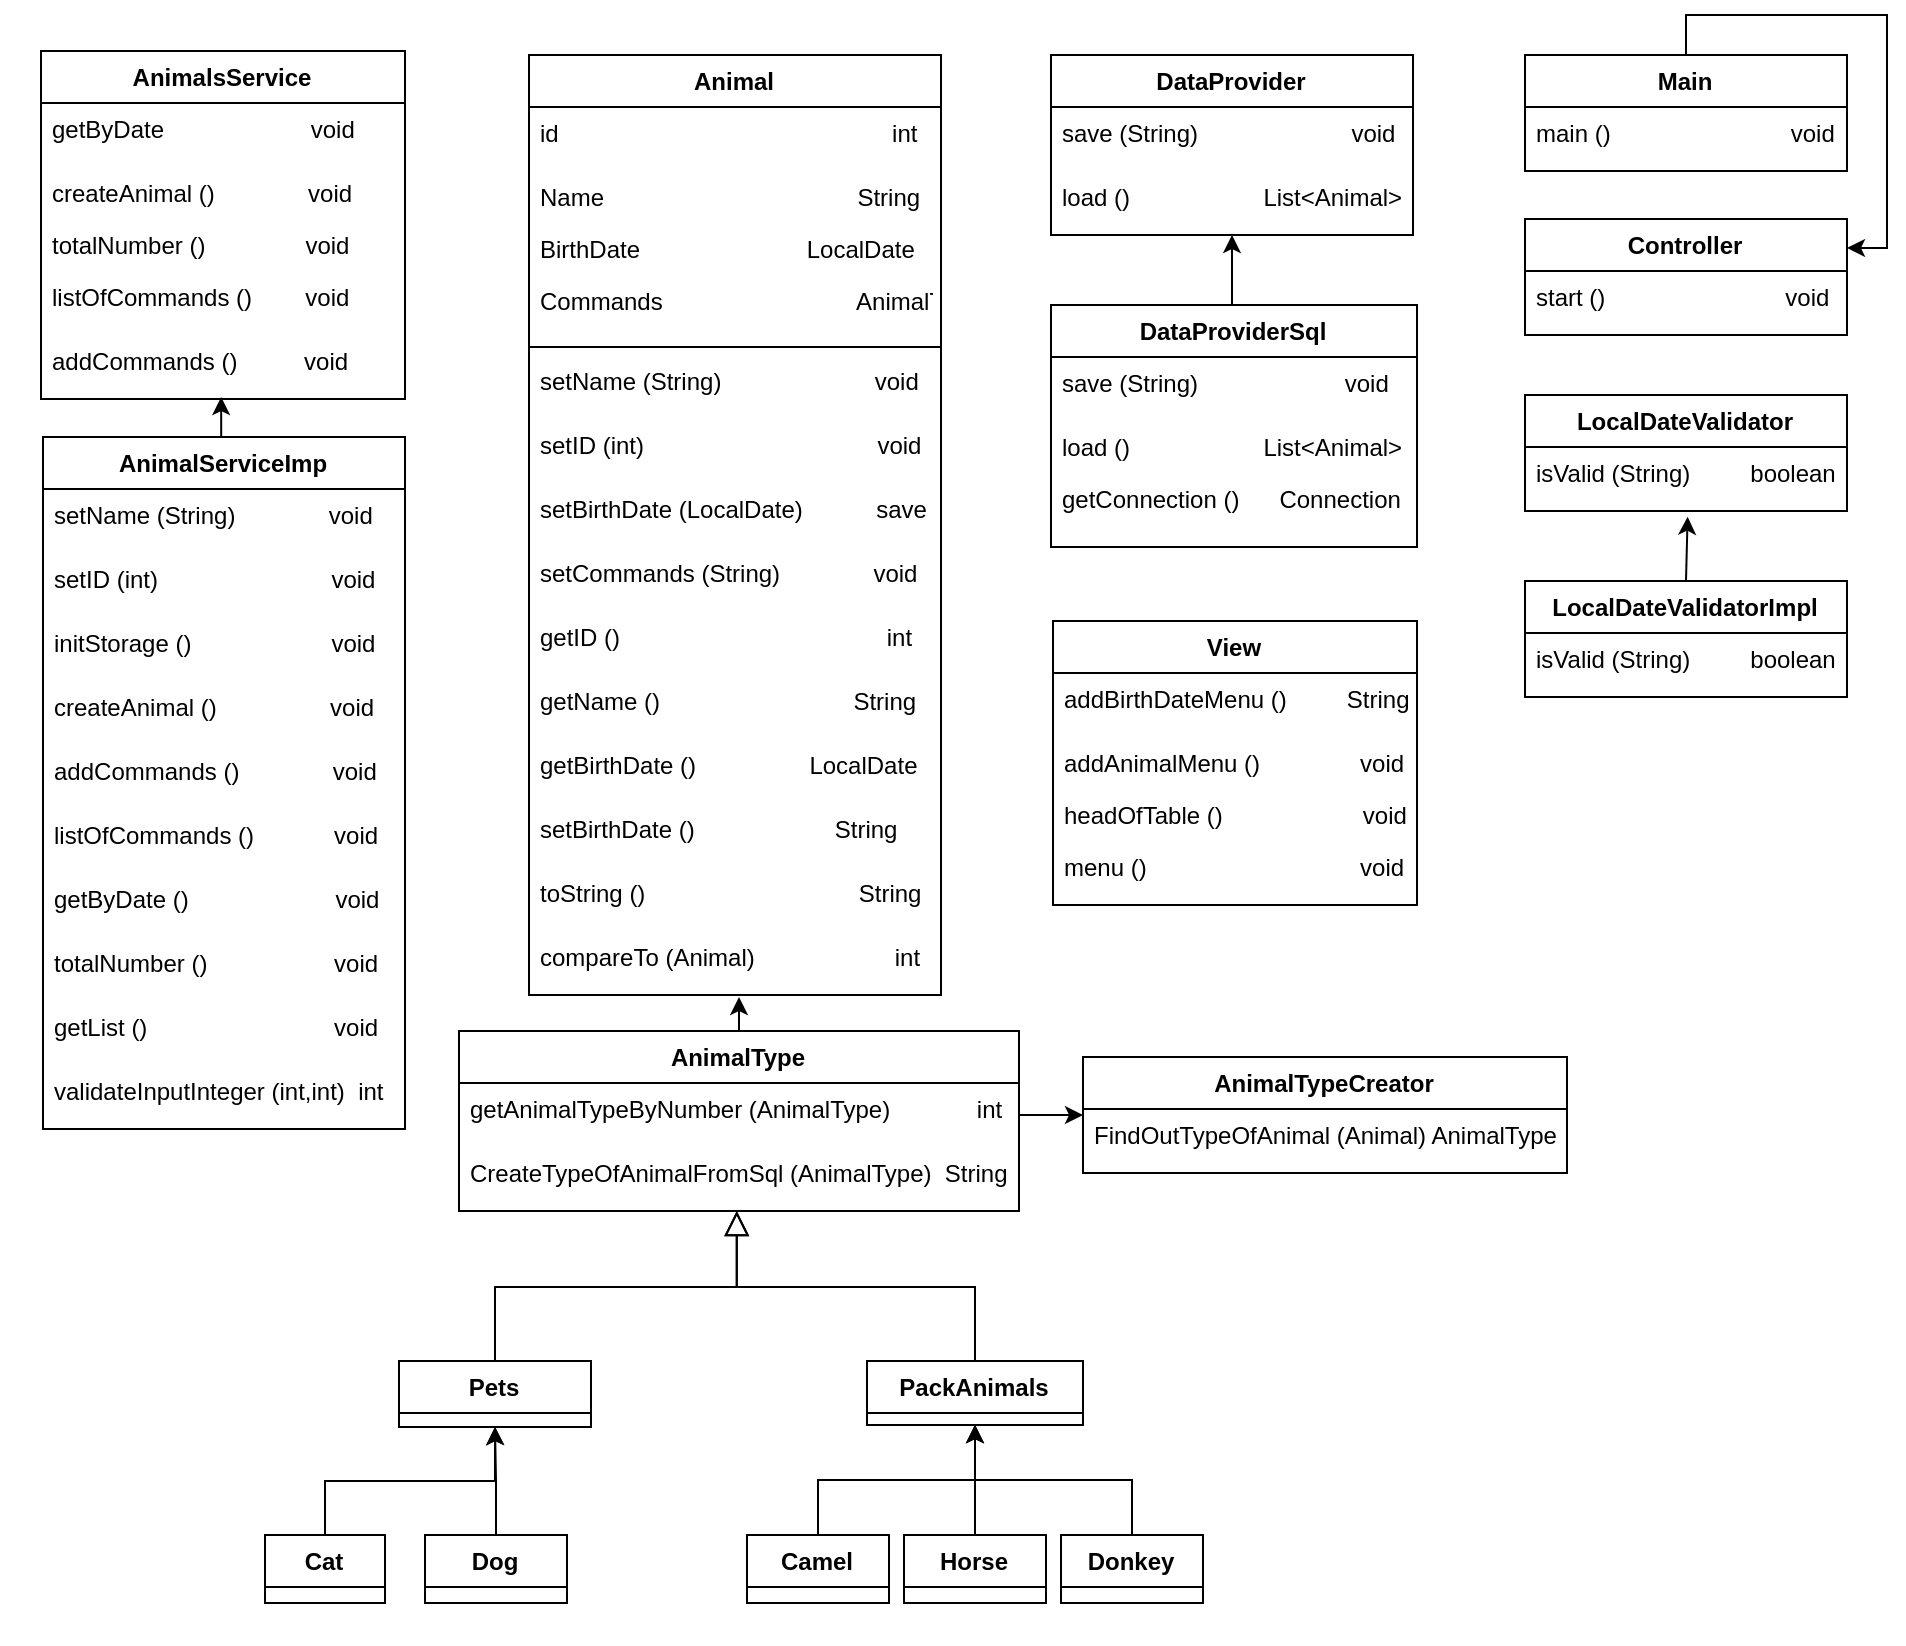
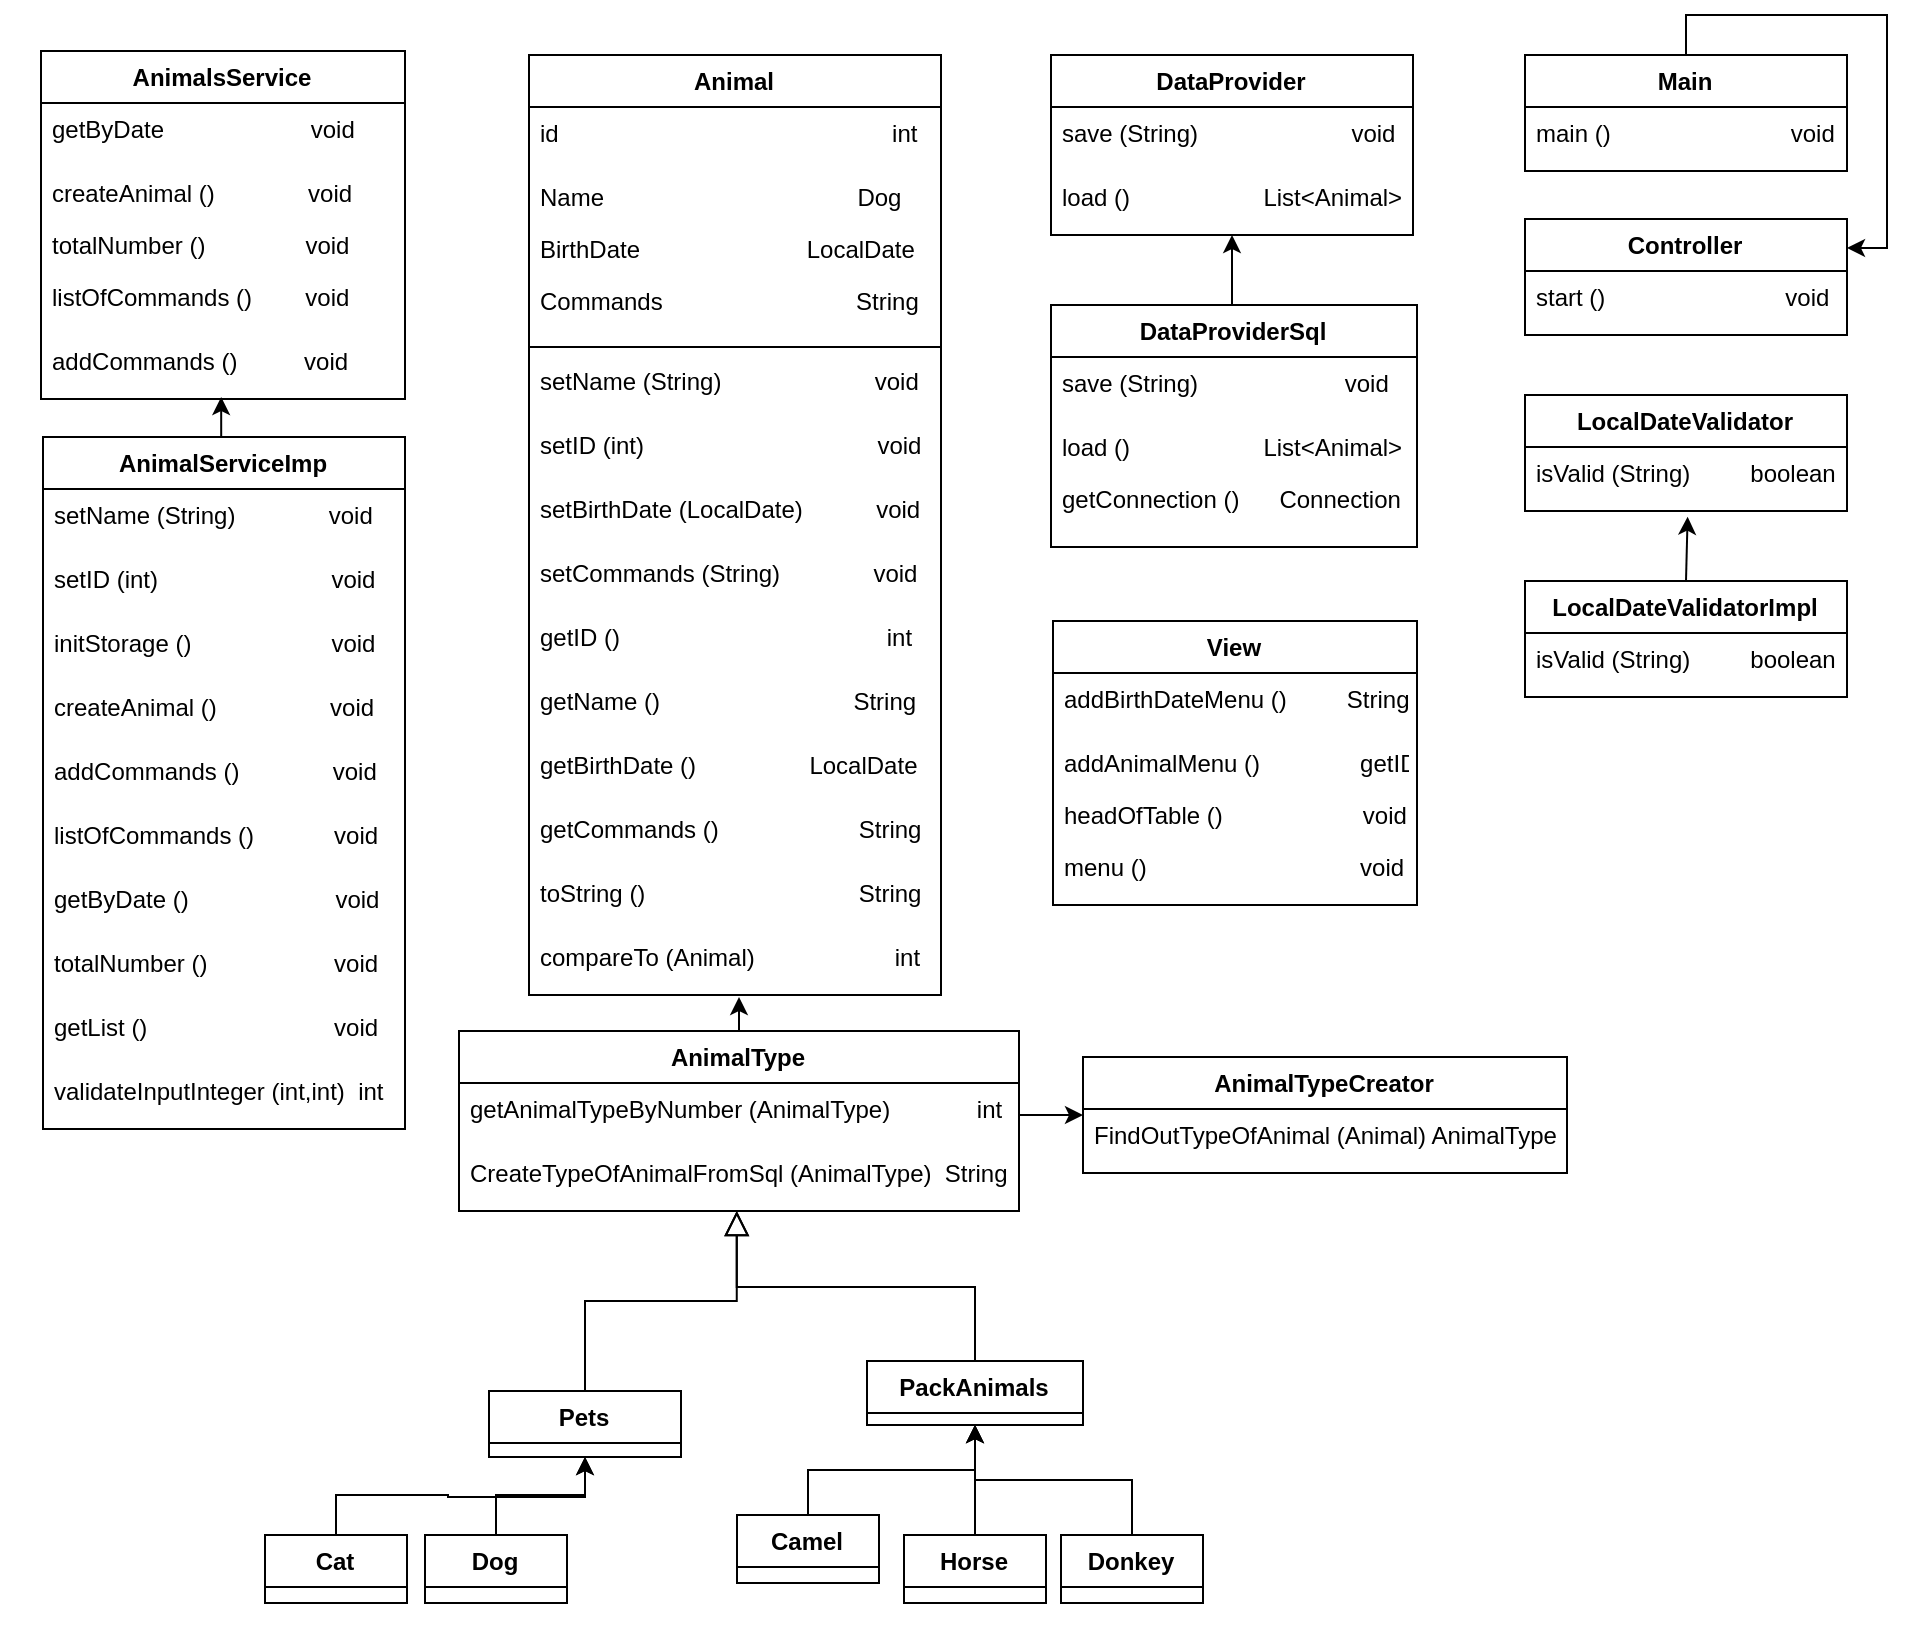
(800, 198) -> (783, 198)
(806, 302) -> (782, 302)
(777, 510) -> (774, 510)
(1268, 764) -> (1278, 764)
(782, 830) -> (778, 830)
(495, 1394) -> (585, 1424)
(325, 1569) -> (336, 1569)
(818, 1569) -> (808, 1549)
